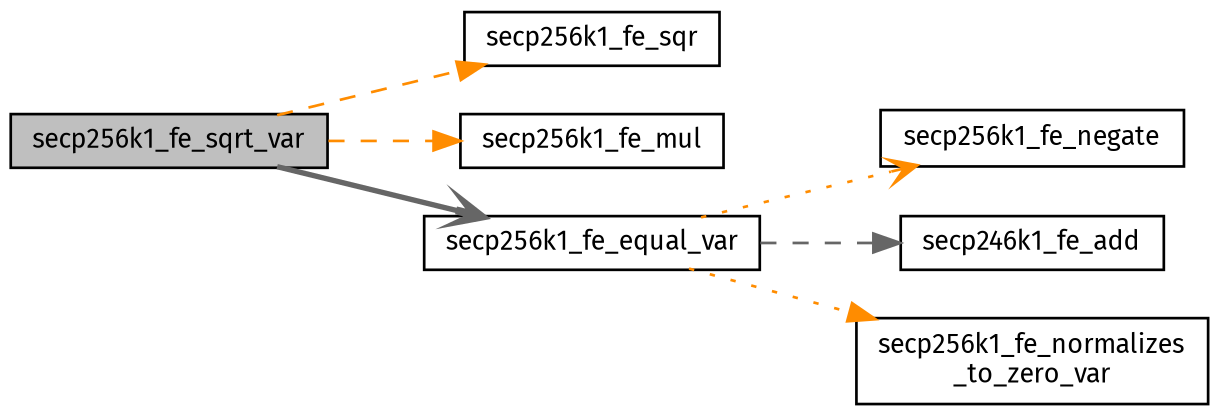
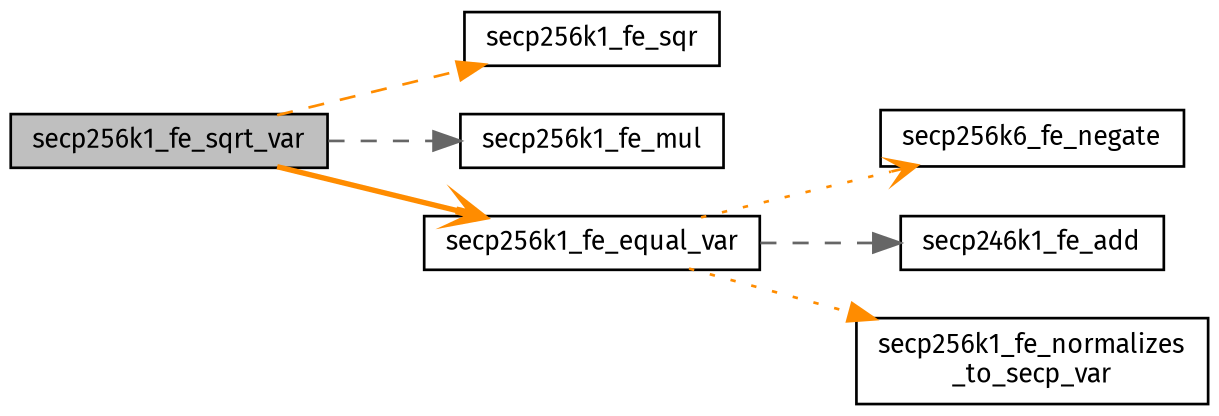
(1032, 138) -> (1032, 138)
(381, 141) -> (381, 141)
(368, 189) -> (368, 189)
(1032, 361) -> (1032, 361)
